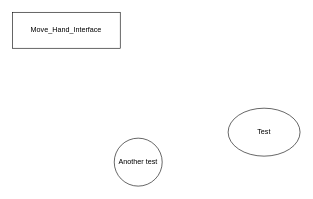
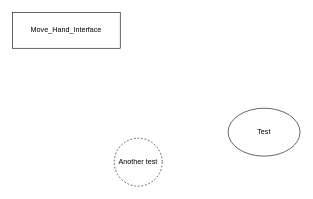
(138, 162) -> (138, 162)
